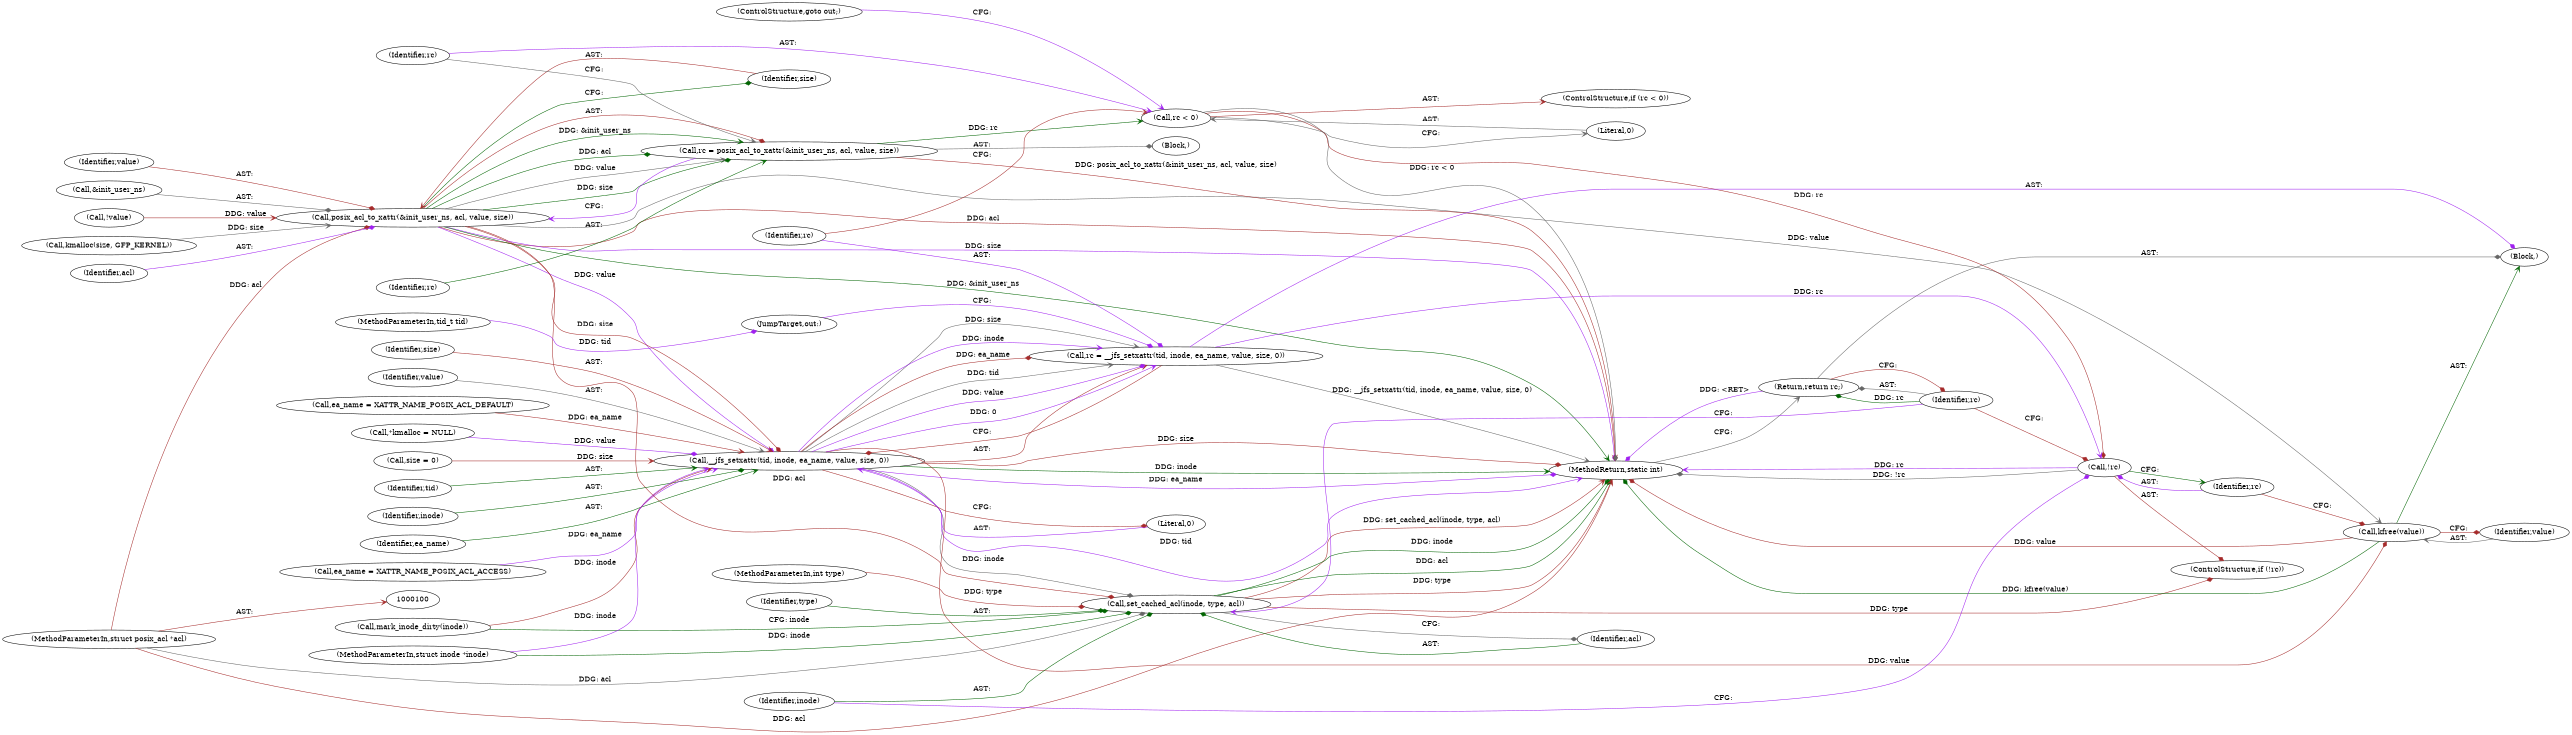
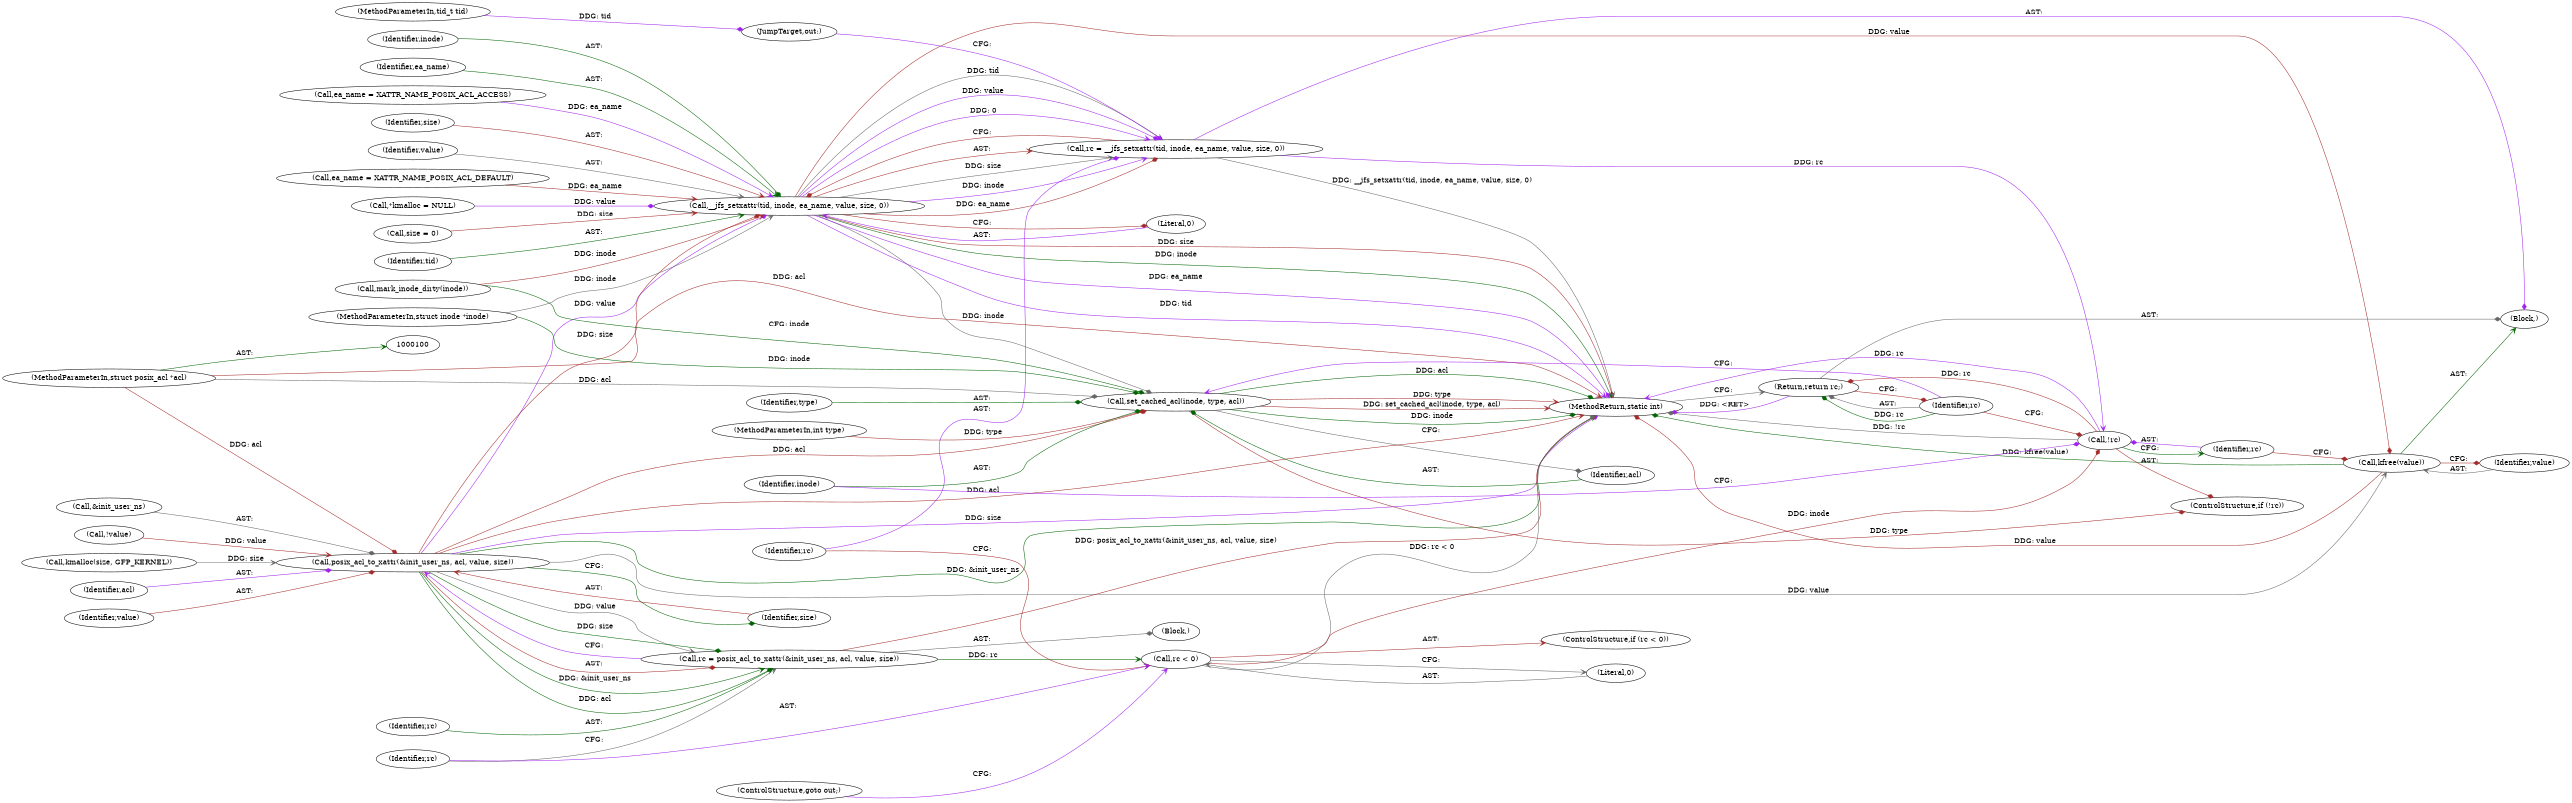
(1809, 196) -> (1809, 514)
none -> (1982, 382)
(638, 590) -> (642, 279)
(270, 614) -> (271, 356)
